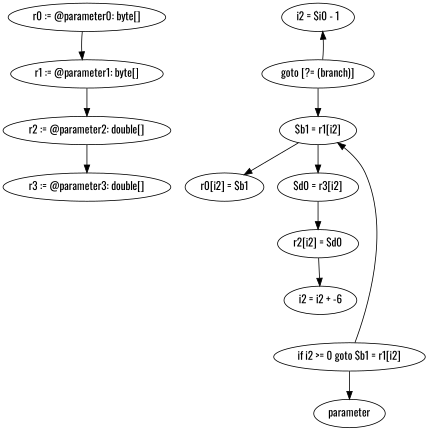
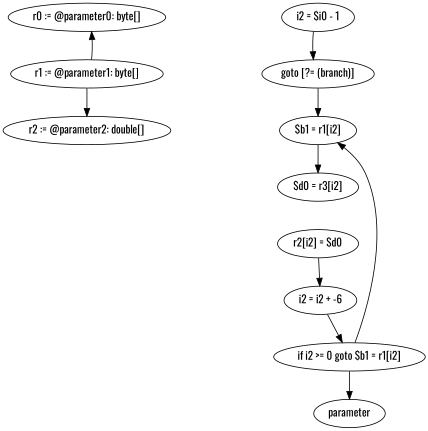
(82, 42) -> (92, 50)
(323, 49) -> (313, 41)
(87, 187) -> none
(225, 187) -> none
(318, 212) -> none
none -> (333, 325)
